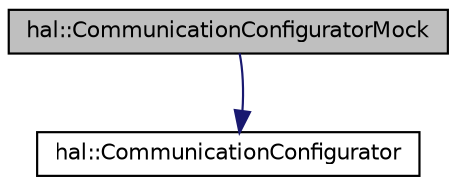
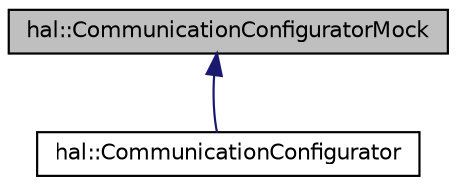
(243, 82) -> (214, 104)
